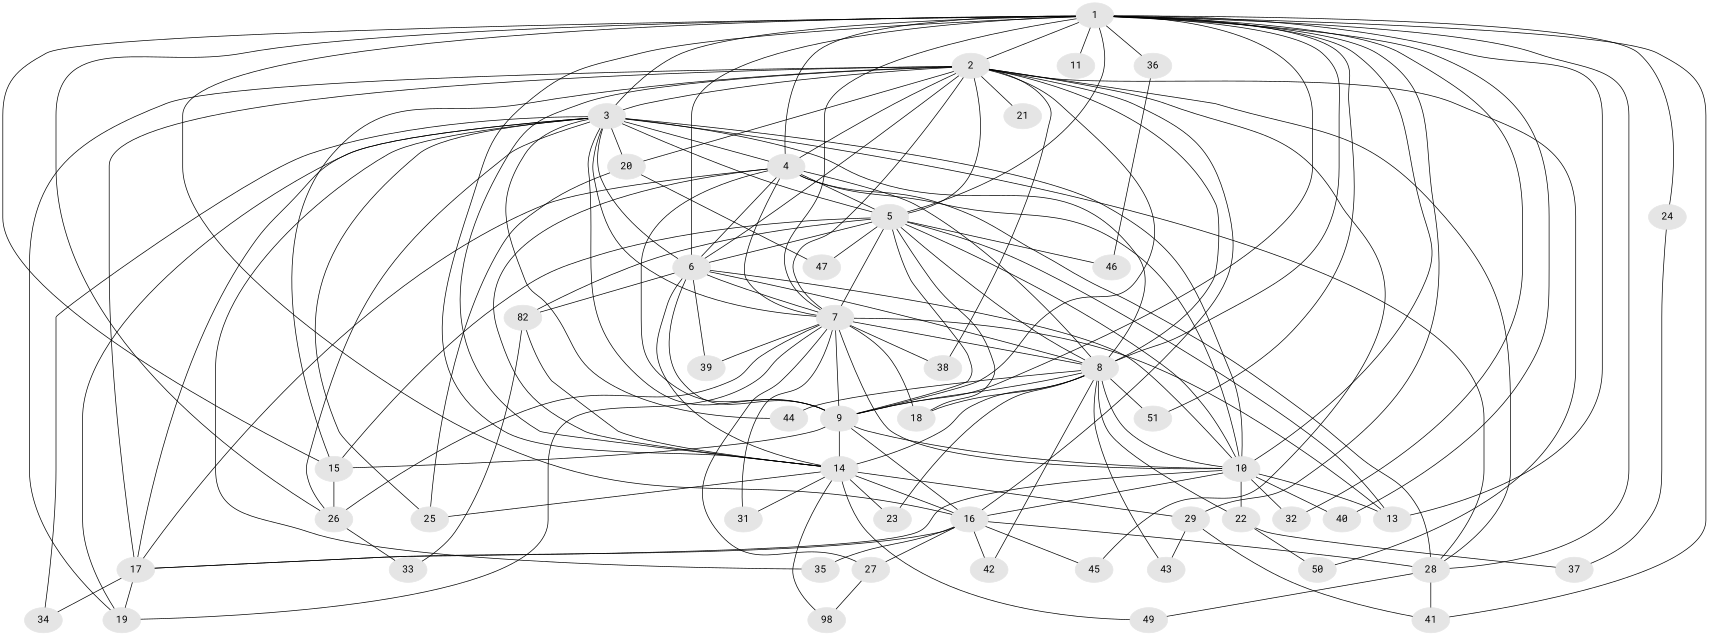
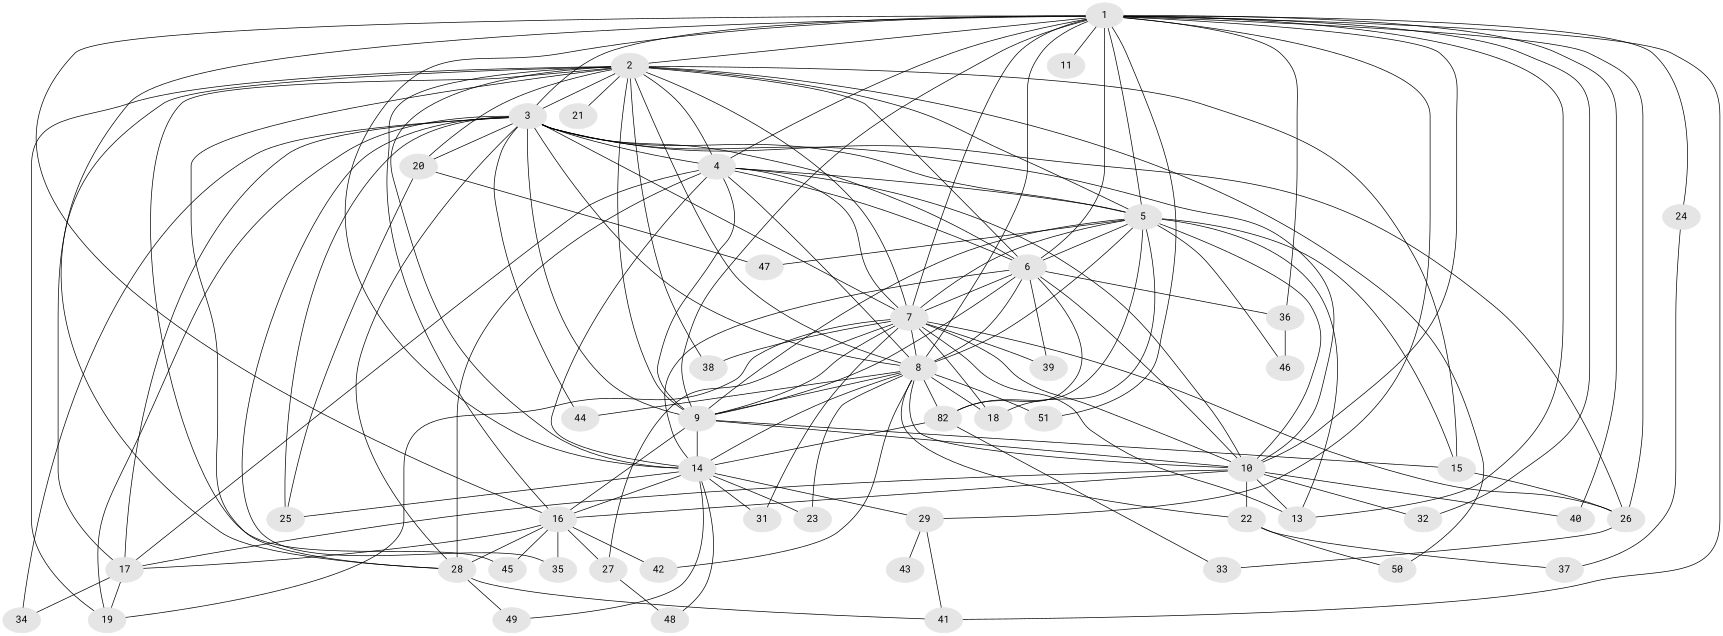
(265, 34) -> none
none -> (1162, 294)
(1115, 483) -> (931, 393)
(827, 620) -> (670, 620)
